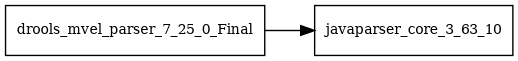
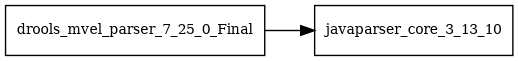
(414, 30) -> (414, 30)
